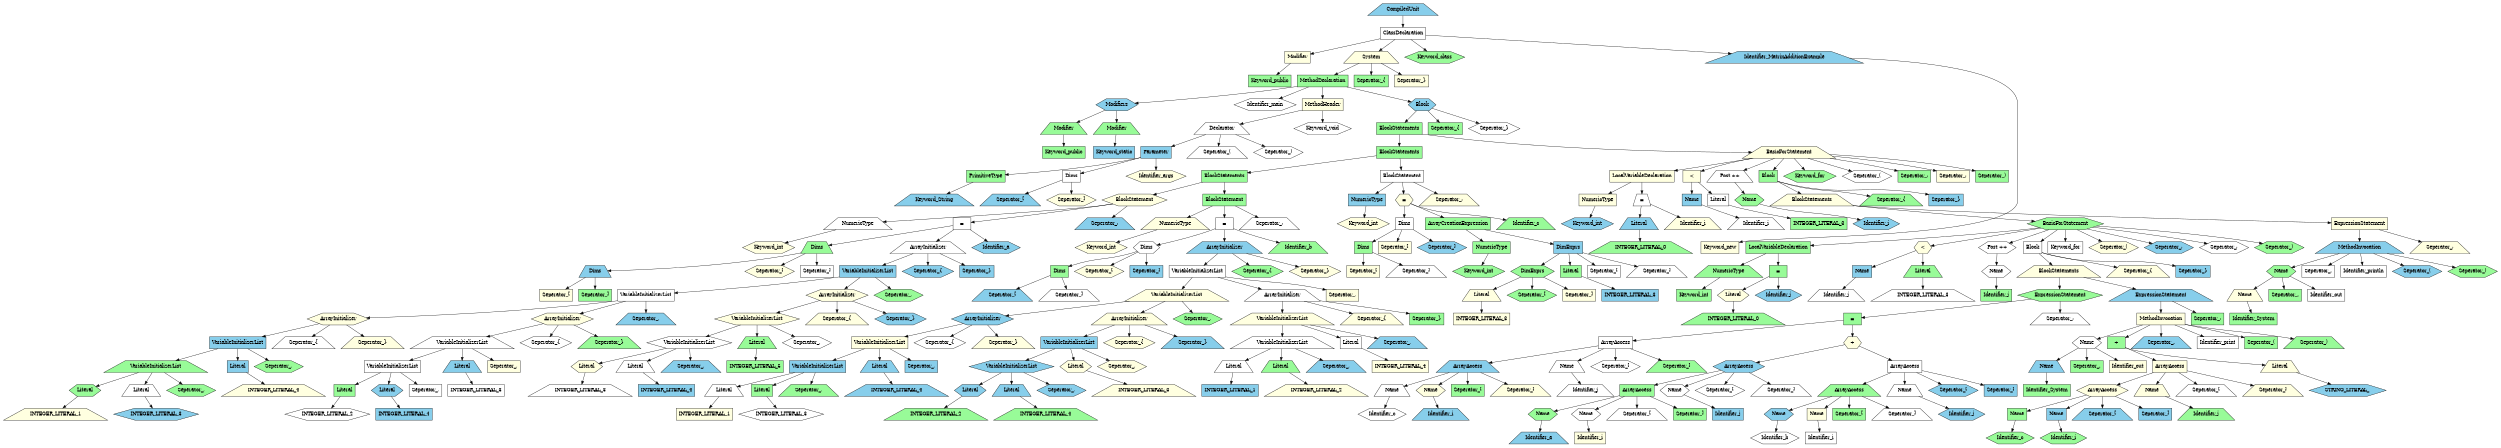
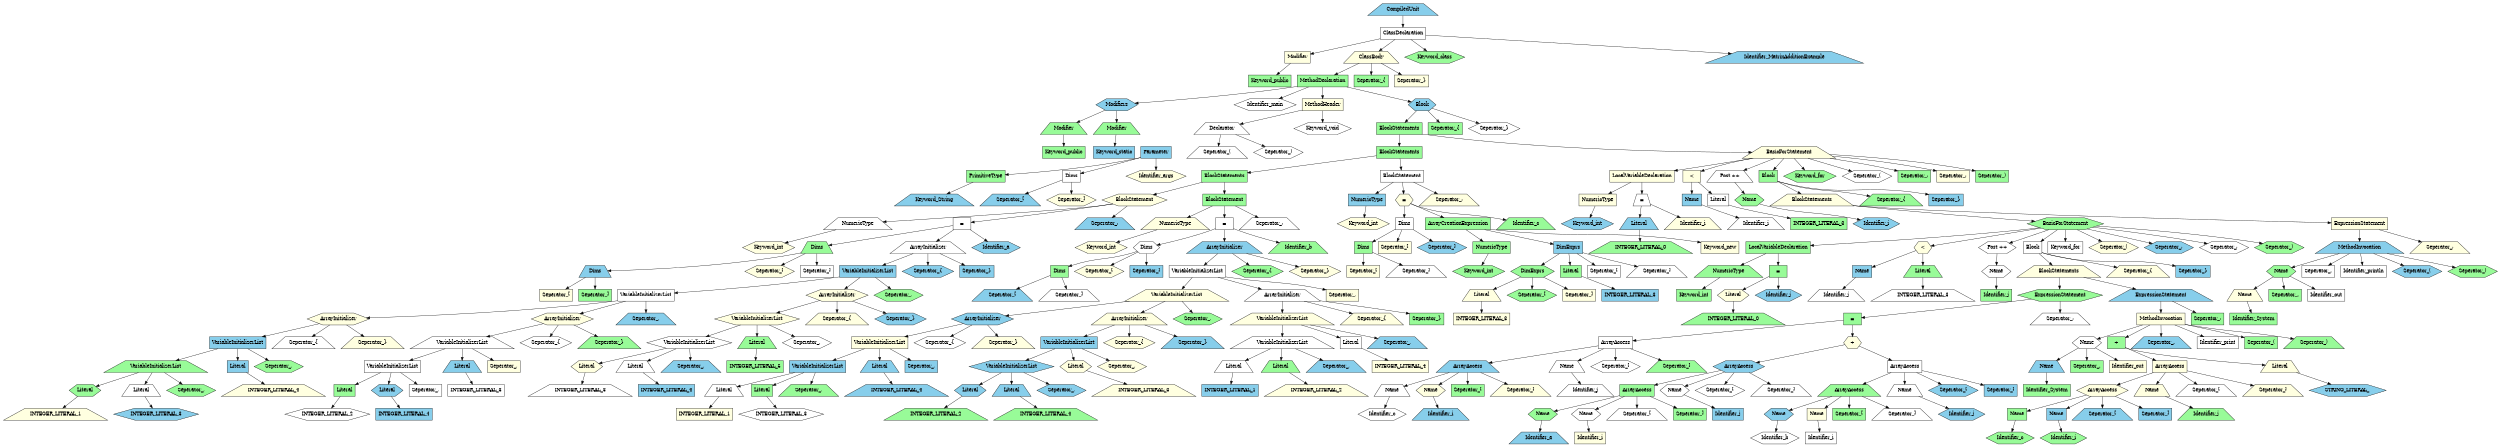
(1371, 57) -> (1371, 57)
(1190, 140) -> none
(2016, 202) -> (1594, 235)
